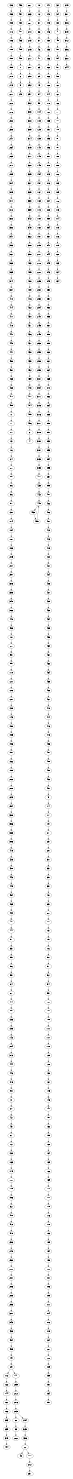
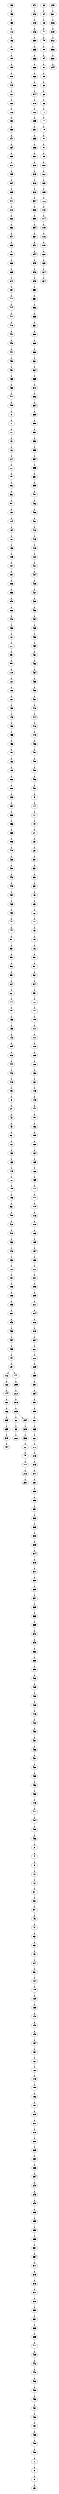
(38, 513) -> (34, 2394)
none -> (34, 1412)
(27, 1451) -> (25, 1460)
none -> (34, 1865)
